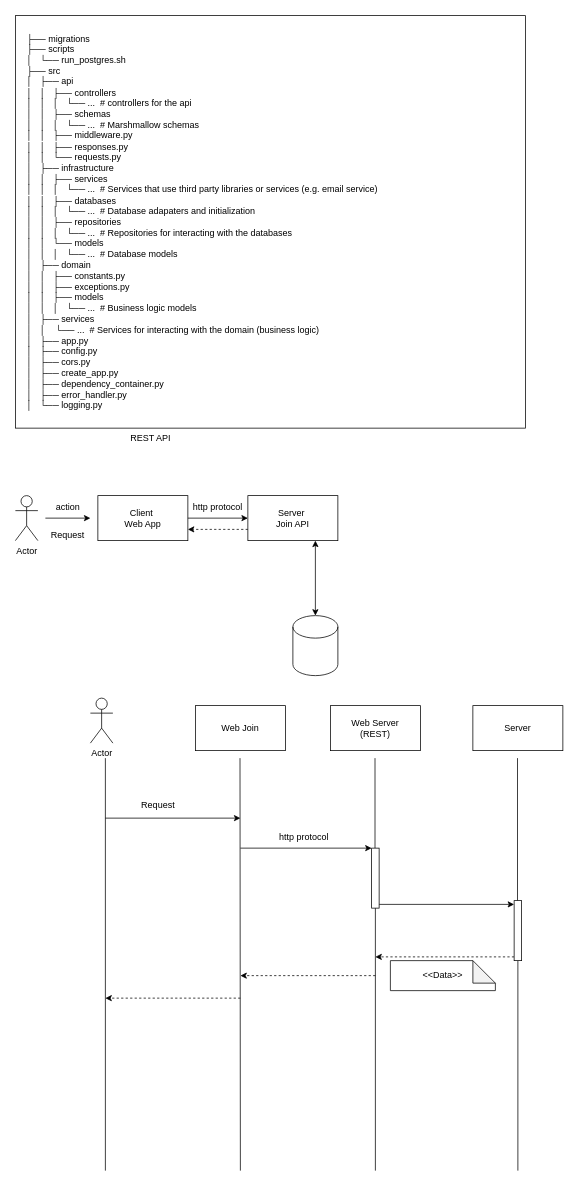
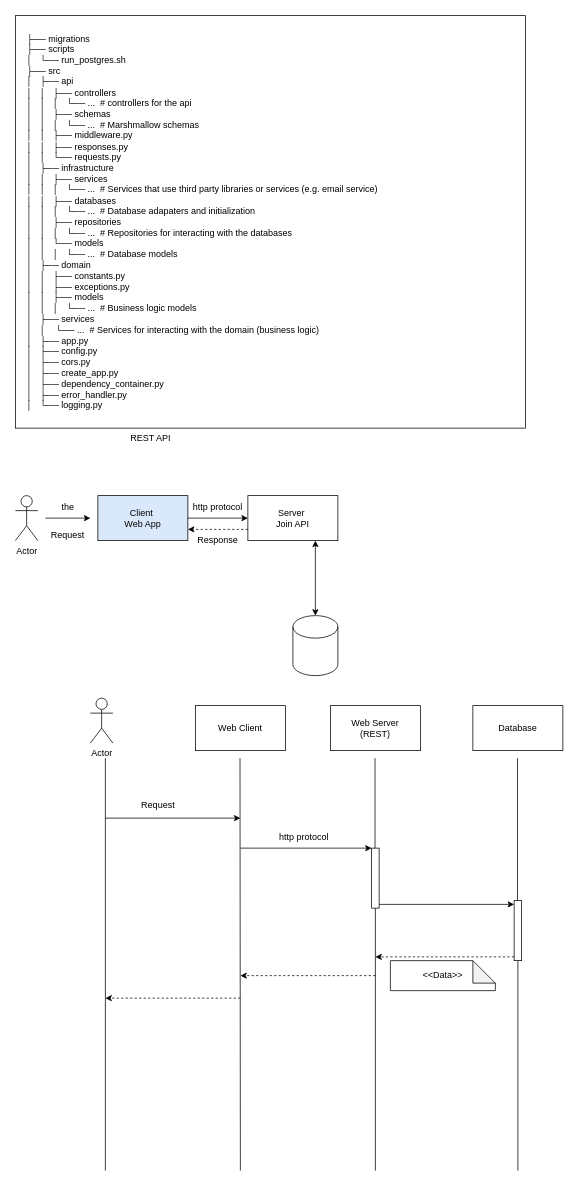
(68, 507) -> (68, 507)
(143, 518) -> (143, 518)
none -> (218, 540)
(240, 728) -> (240, 728)
(518, 728) -> (518, 728)
